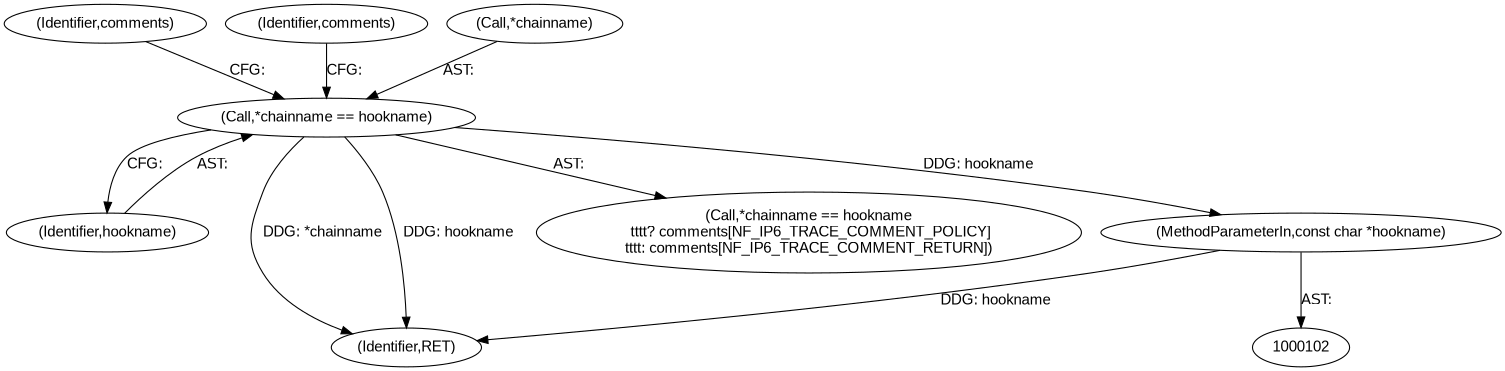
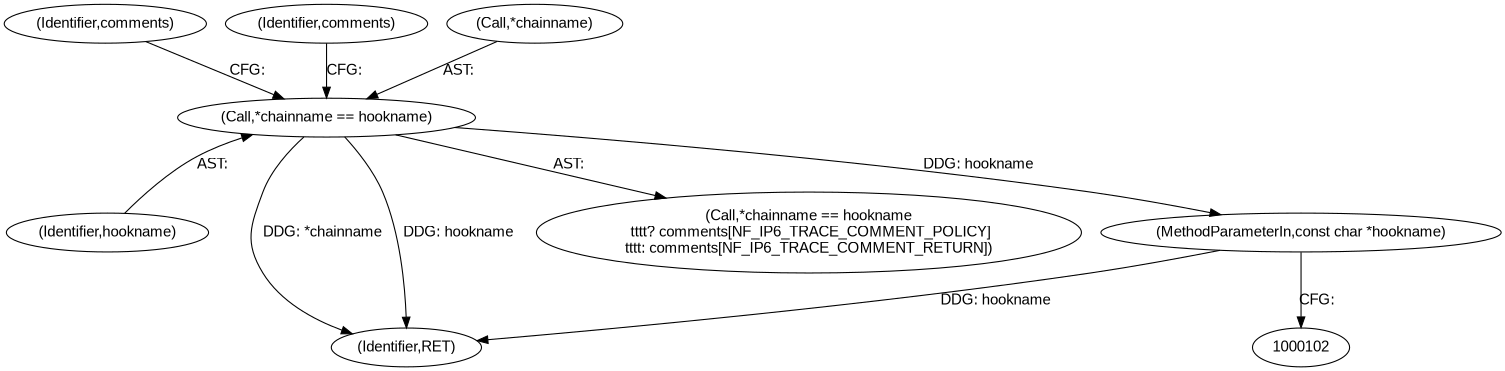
(143, 147) -> none
(1319, 300) -> (1319, 300)
